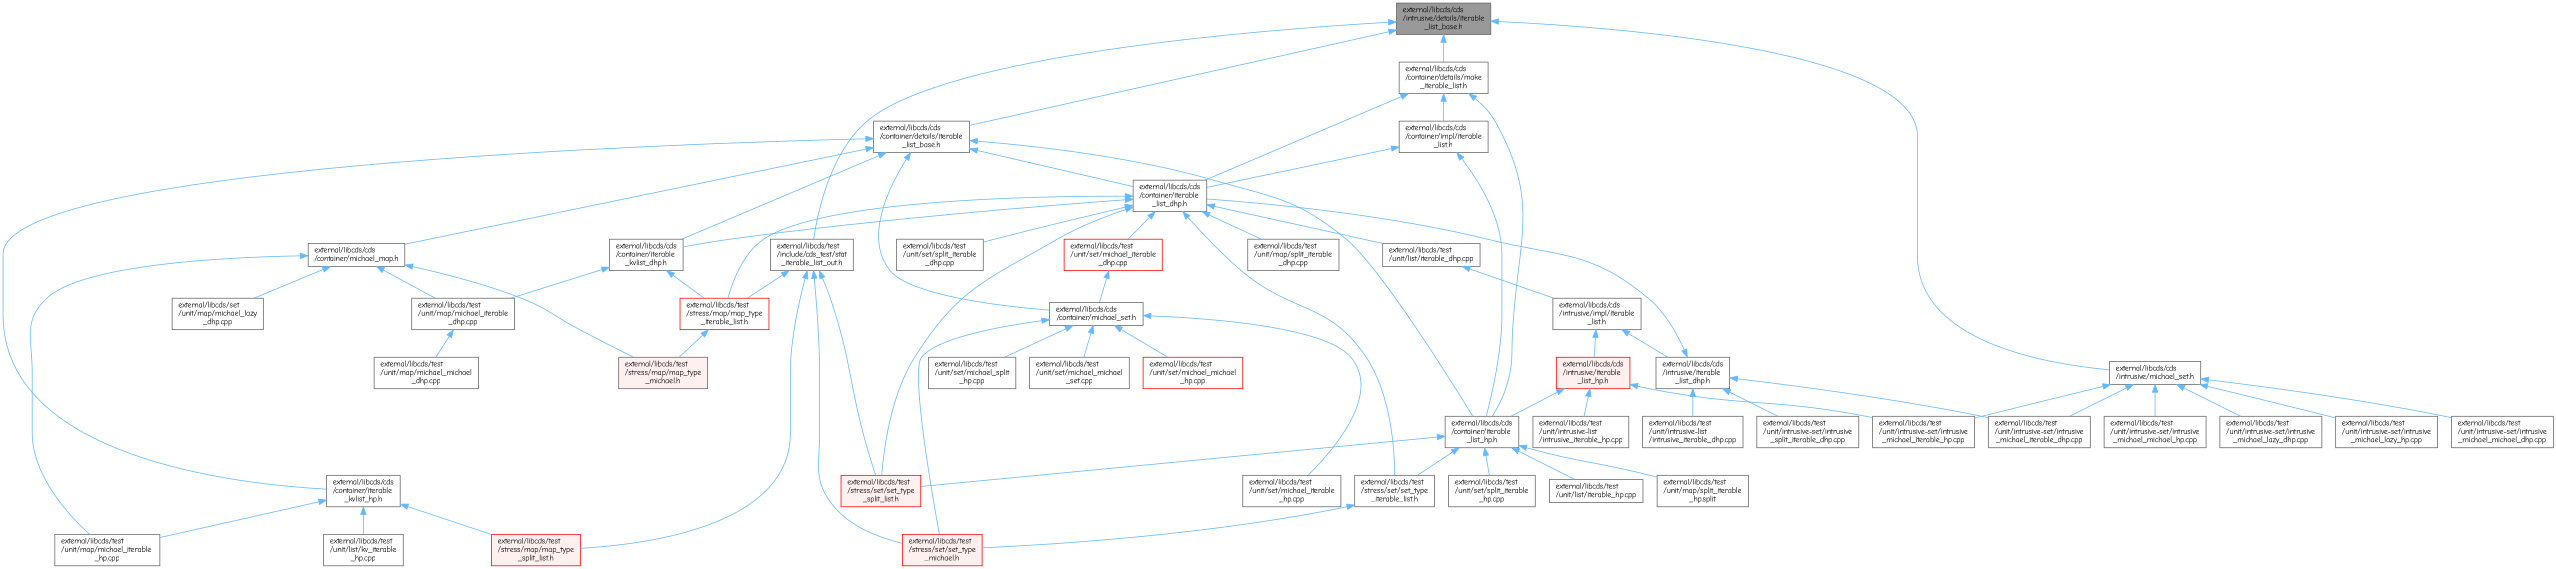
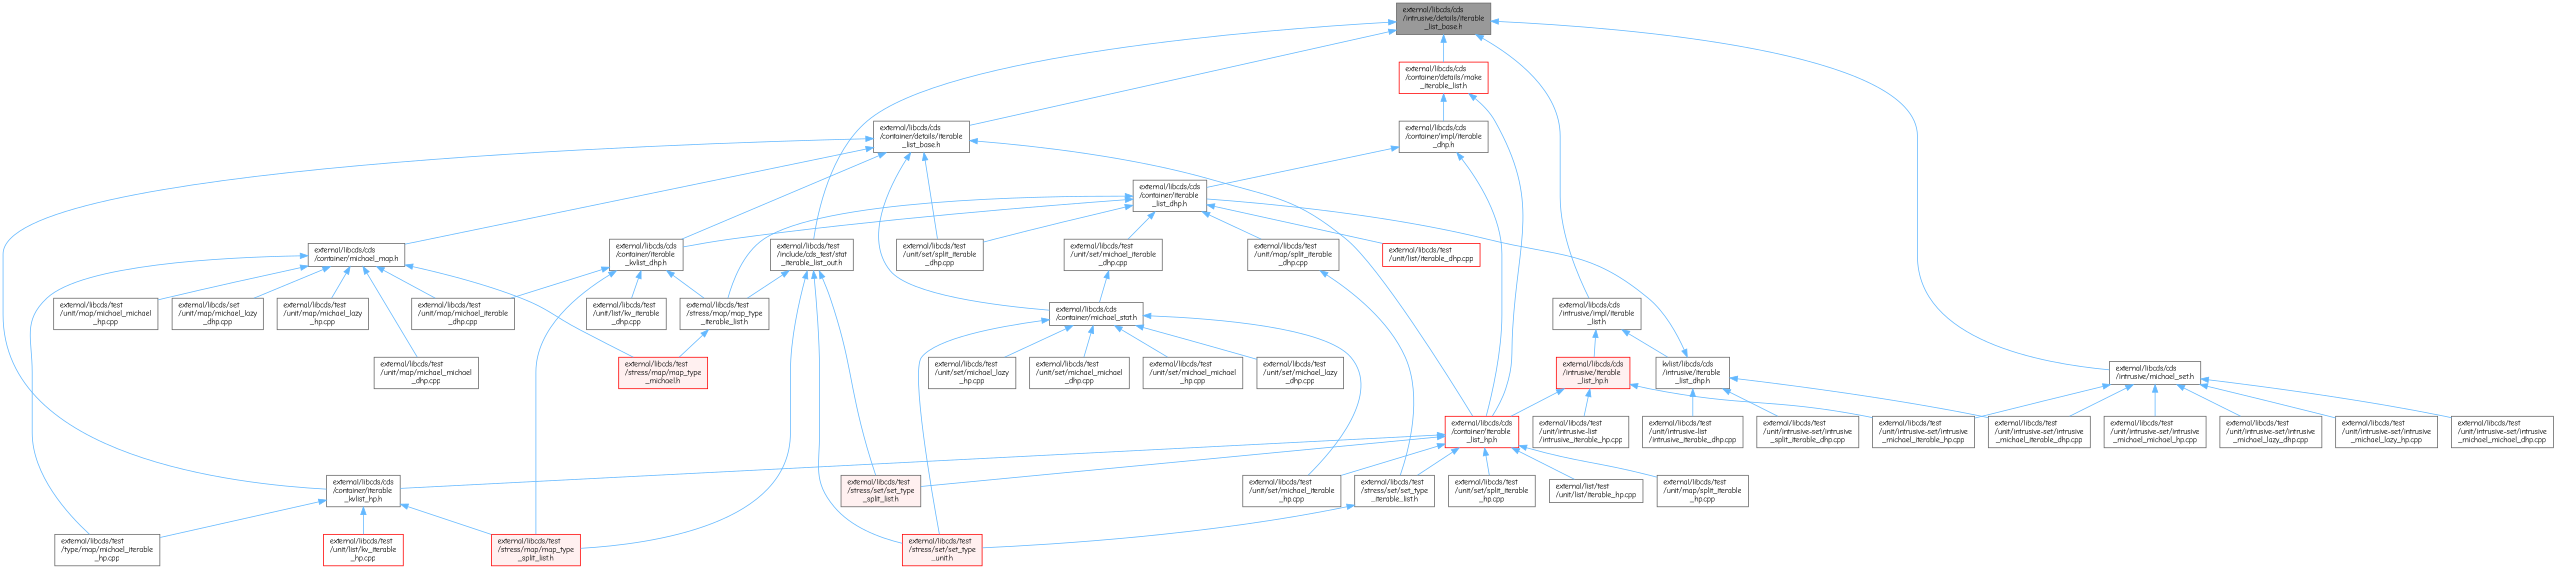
(1444, 78) -> (1444, 78)
(1444, 137) -> (1444, 137)
(1303, 138) -> none
(1055, 169) -> (931, 198)
(1113, 255) -> (1113, 255)
(1431, 255) -> (1431, 255)
(1512, 284) -> (1560, 154)
(958, 303) -> none
none -> (106, 314)
none -> (323, 314)
none -> (626, 314)
(724, 314) -> (724, 314)
(1096, 314) -> (1096, 314)
(1329, 320) -> (1406, 360)
(443, 347) -> (392, 315)
(663, 373) -> (663, 373)
(972, 373) -> (972, 373)
(1079, 373) -> (1079, 373)
(1193, 373) -> (1193, 373)
none -> (1300, 373)
(1693, 373) -> (1693, 373)
none -> (536, 389)
(1482, 432) -> (1482, 432)
none -> (1389, 461)
none -> (919, 462)
(881, 491) -> (881, 491)
(1596, 491) -> (1596, 491)
(1703, 491) -> (1703, 491)
(107, 550) -> (107, 550)
(363, 550) -> (363, 550)
(942, 550) -> (942, 550)
